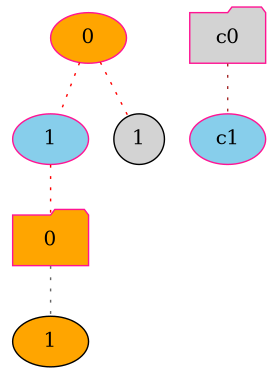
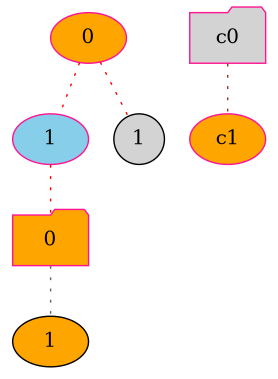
(228, 139) -> (228, 139)
